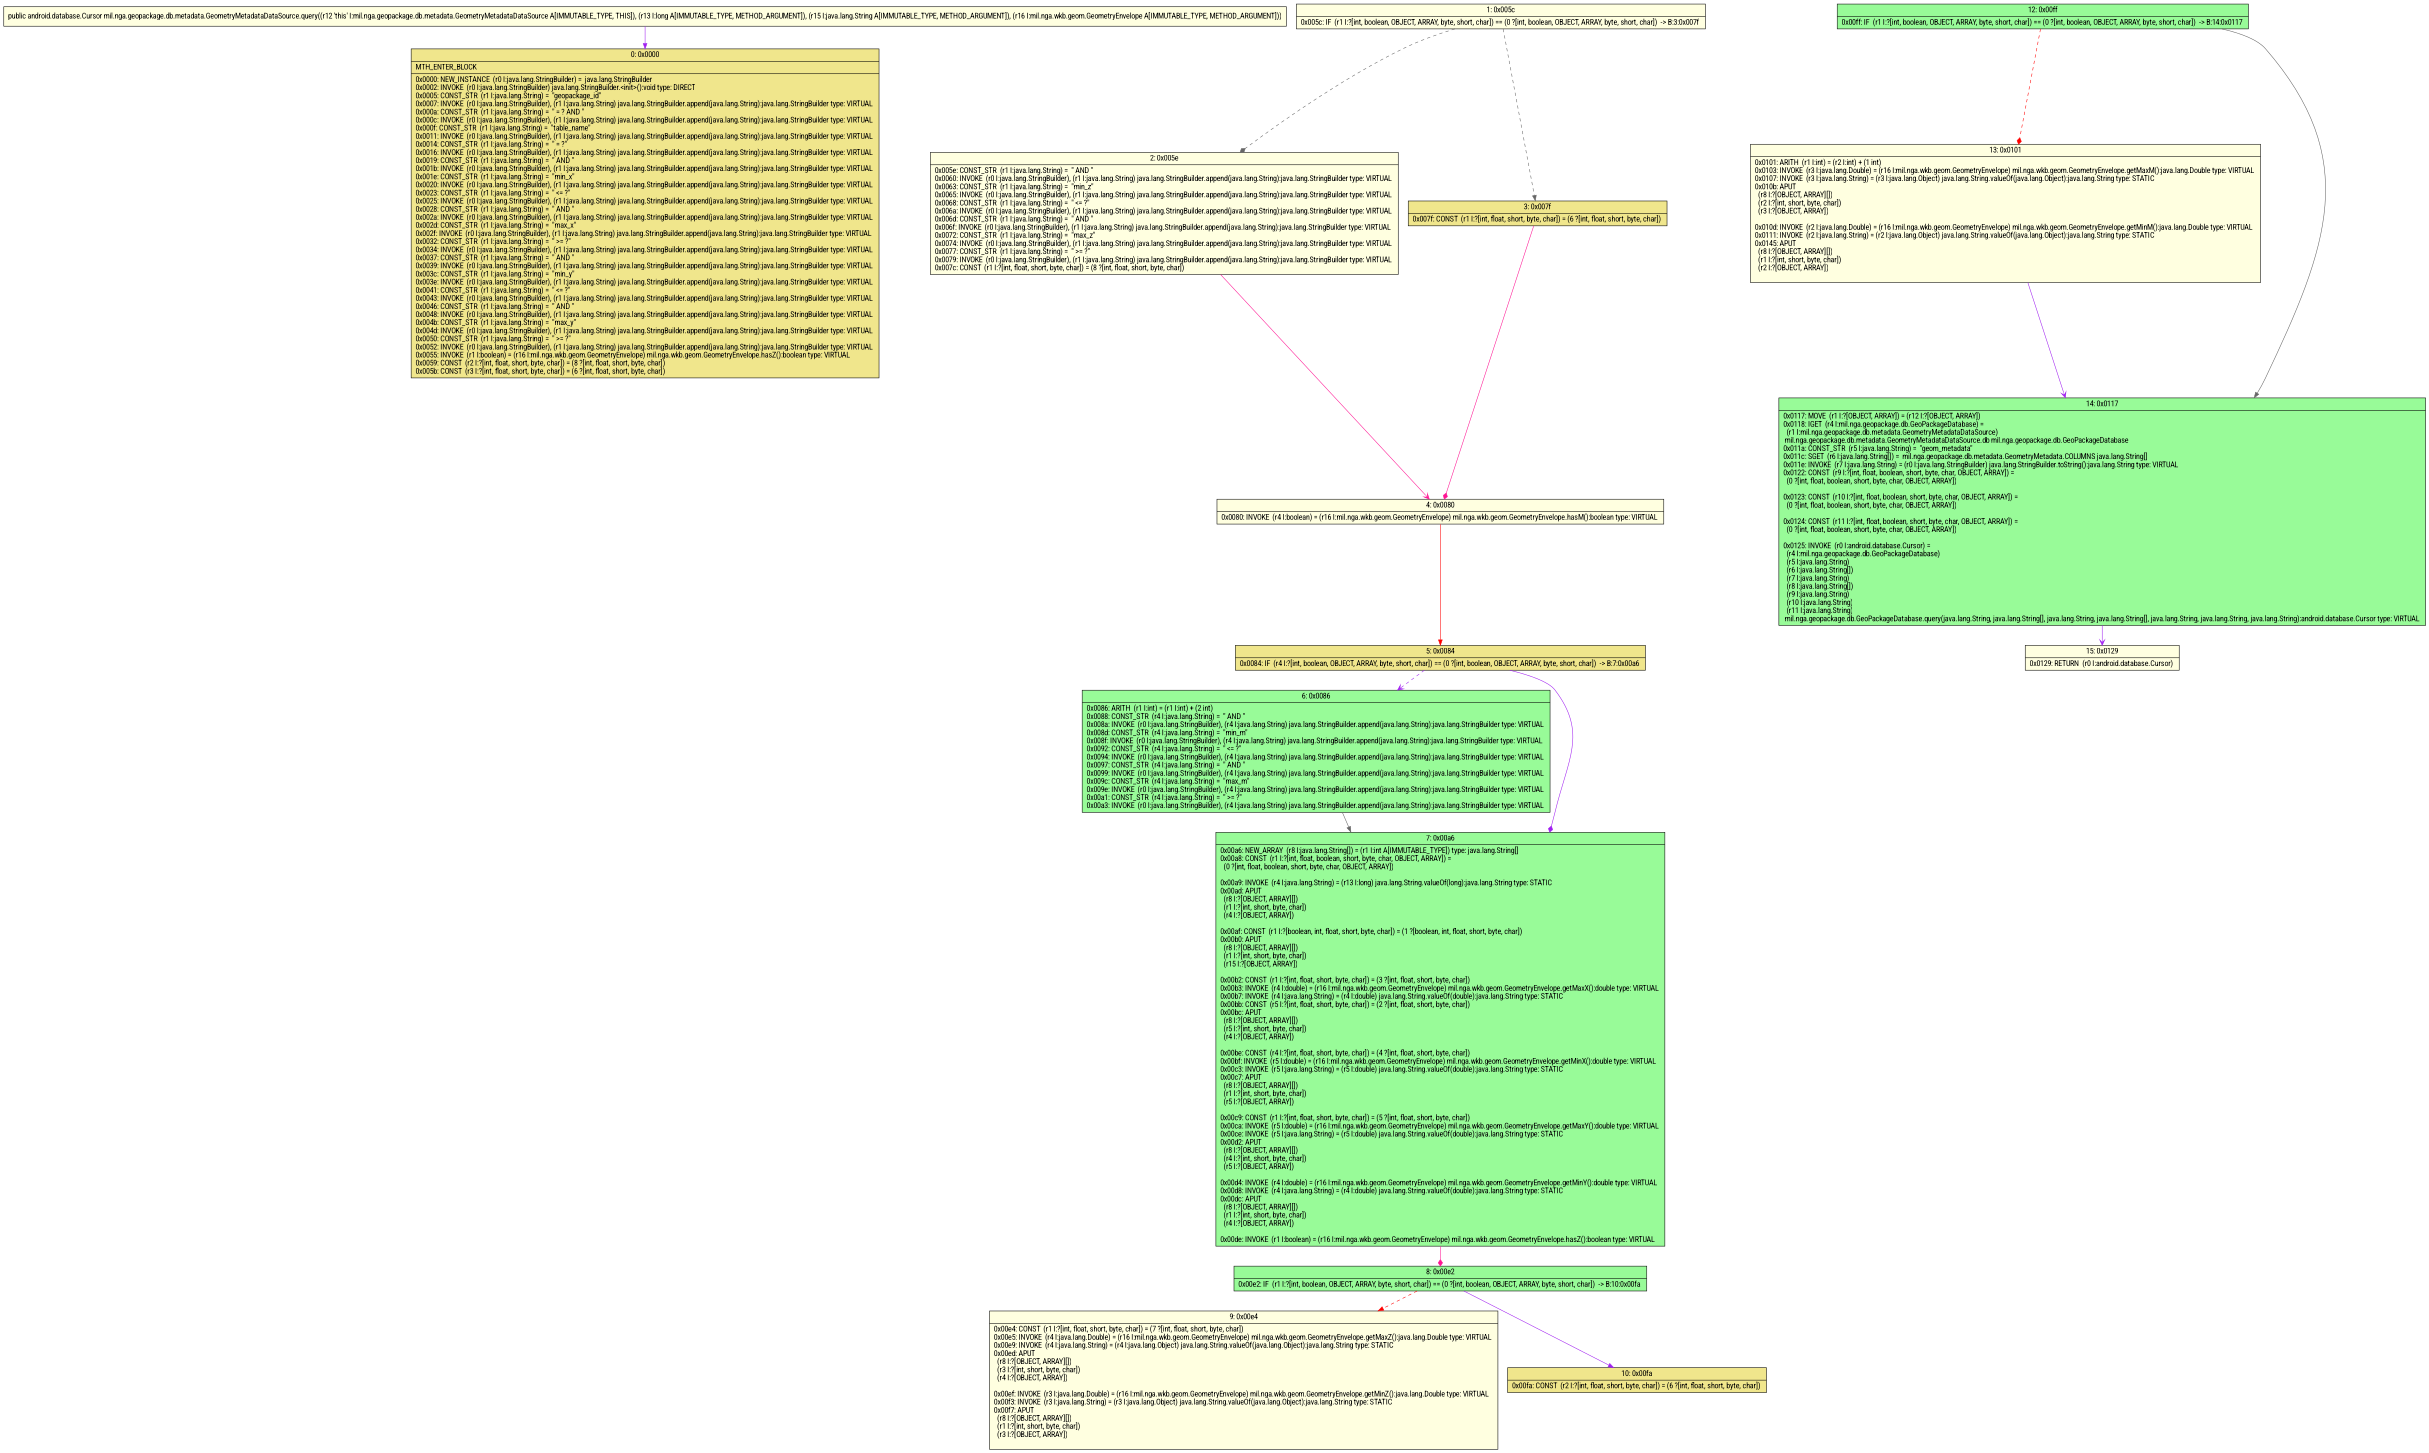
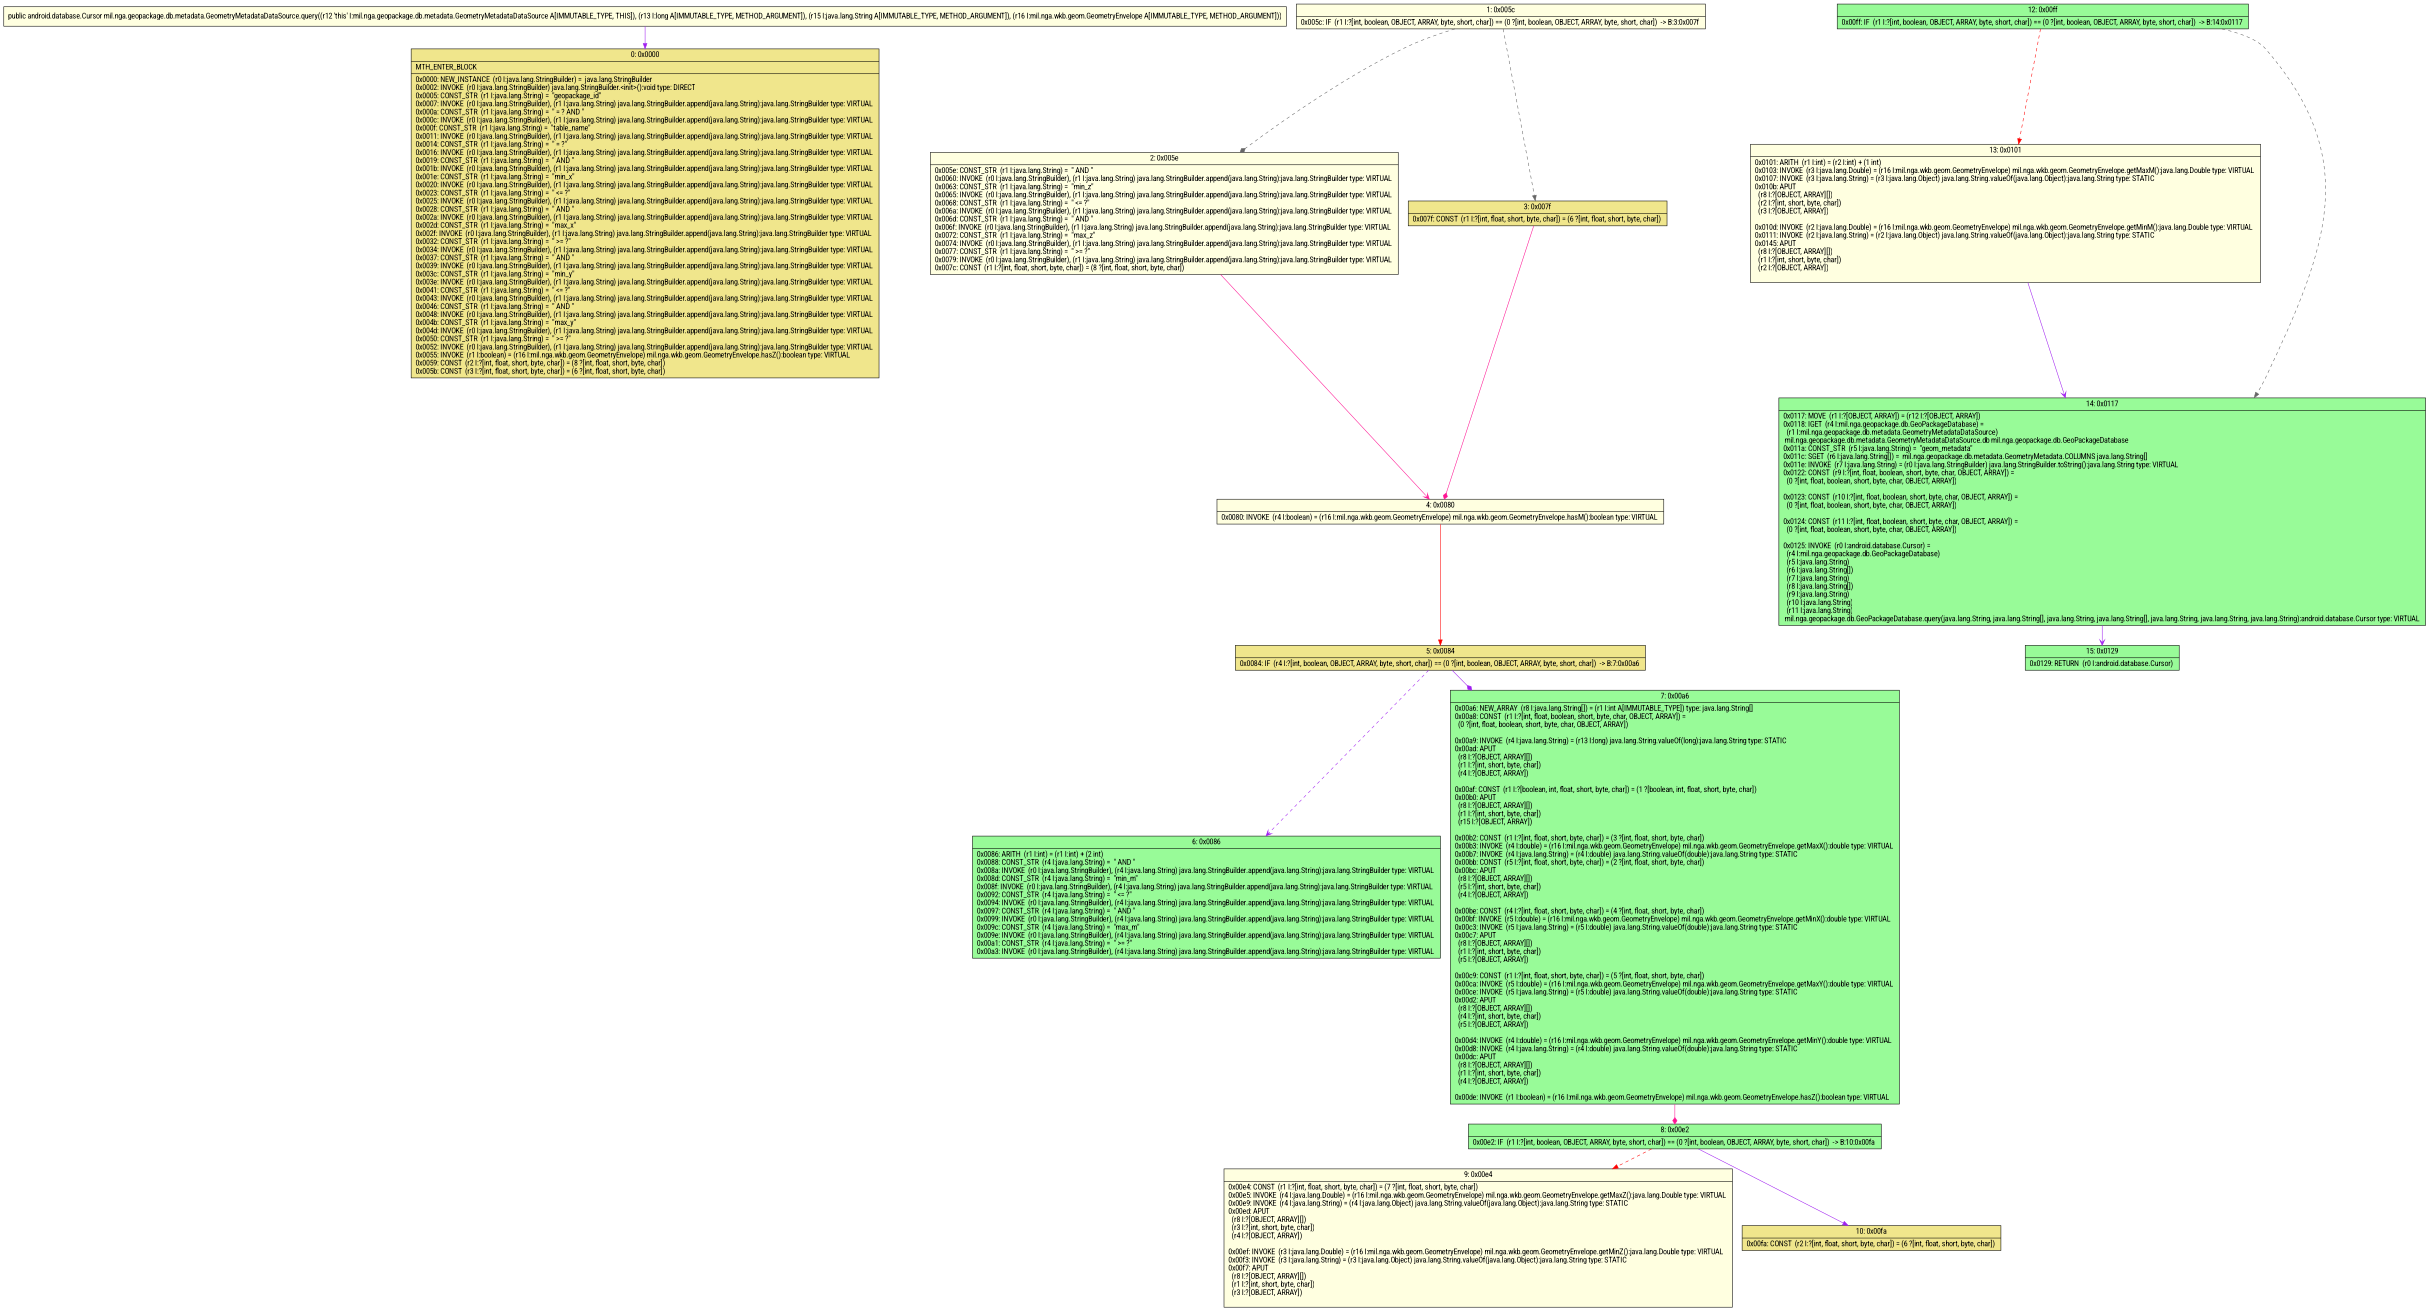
(2030, 83) -> (2030, 84)
(2325, 195) -> (2325, 195)
(2102, 658) -> (2102, 658)
(1346, 820) -> none
